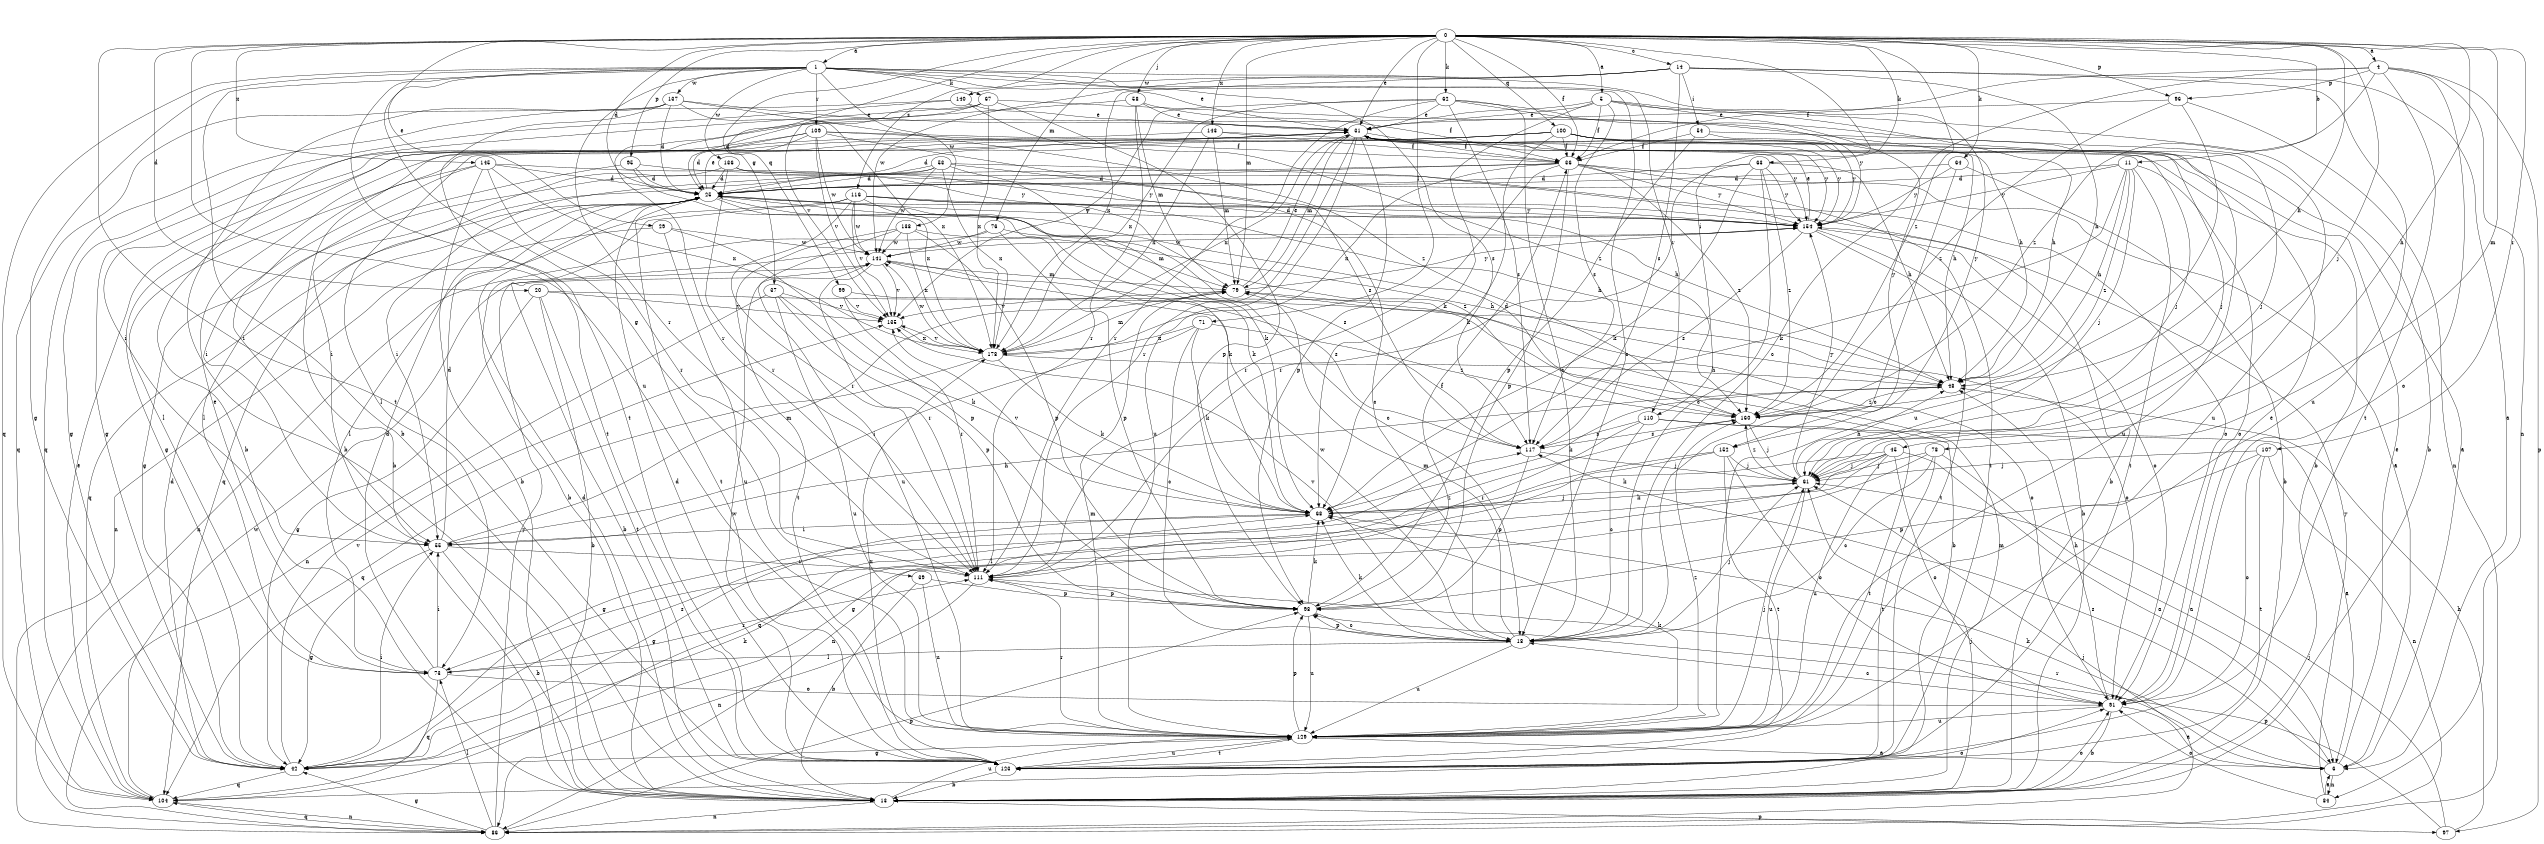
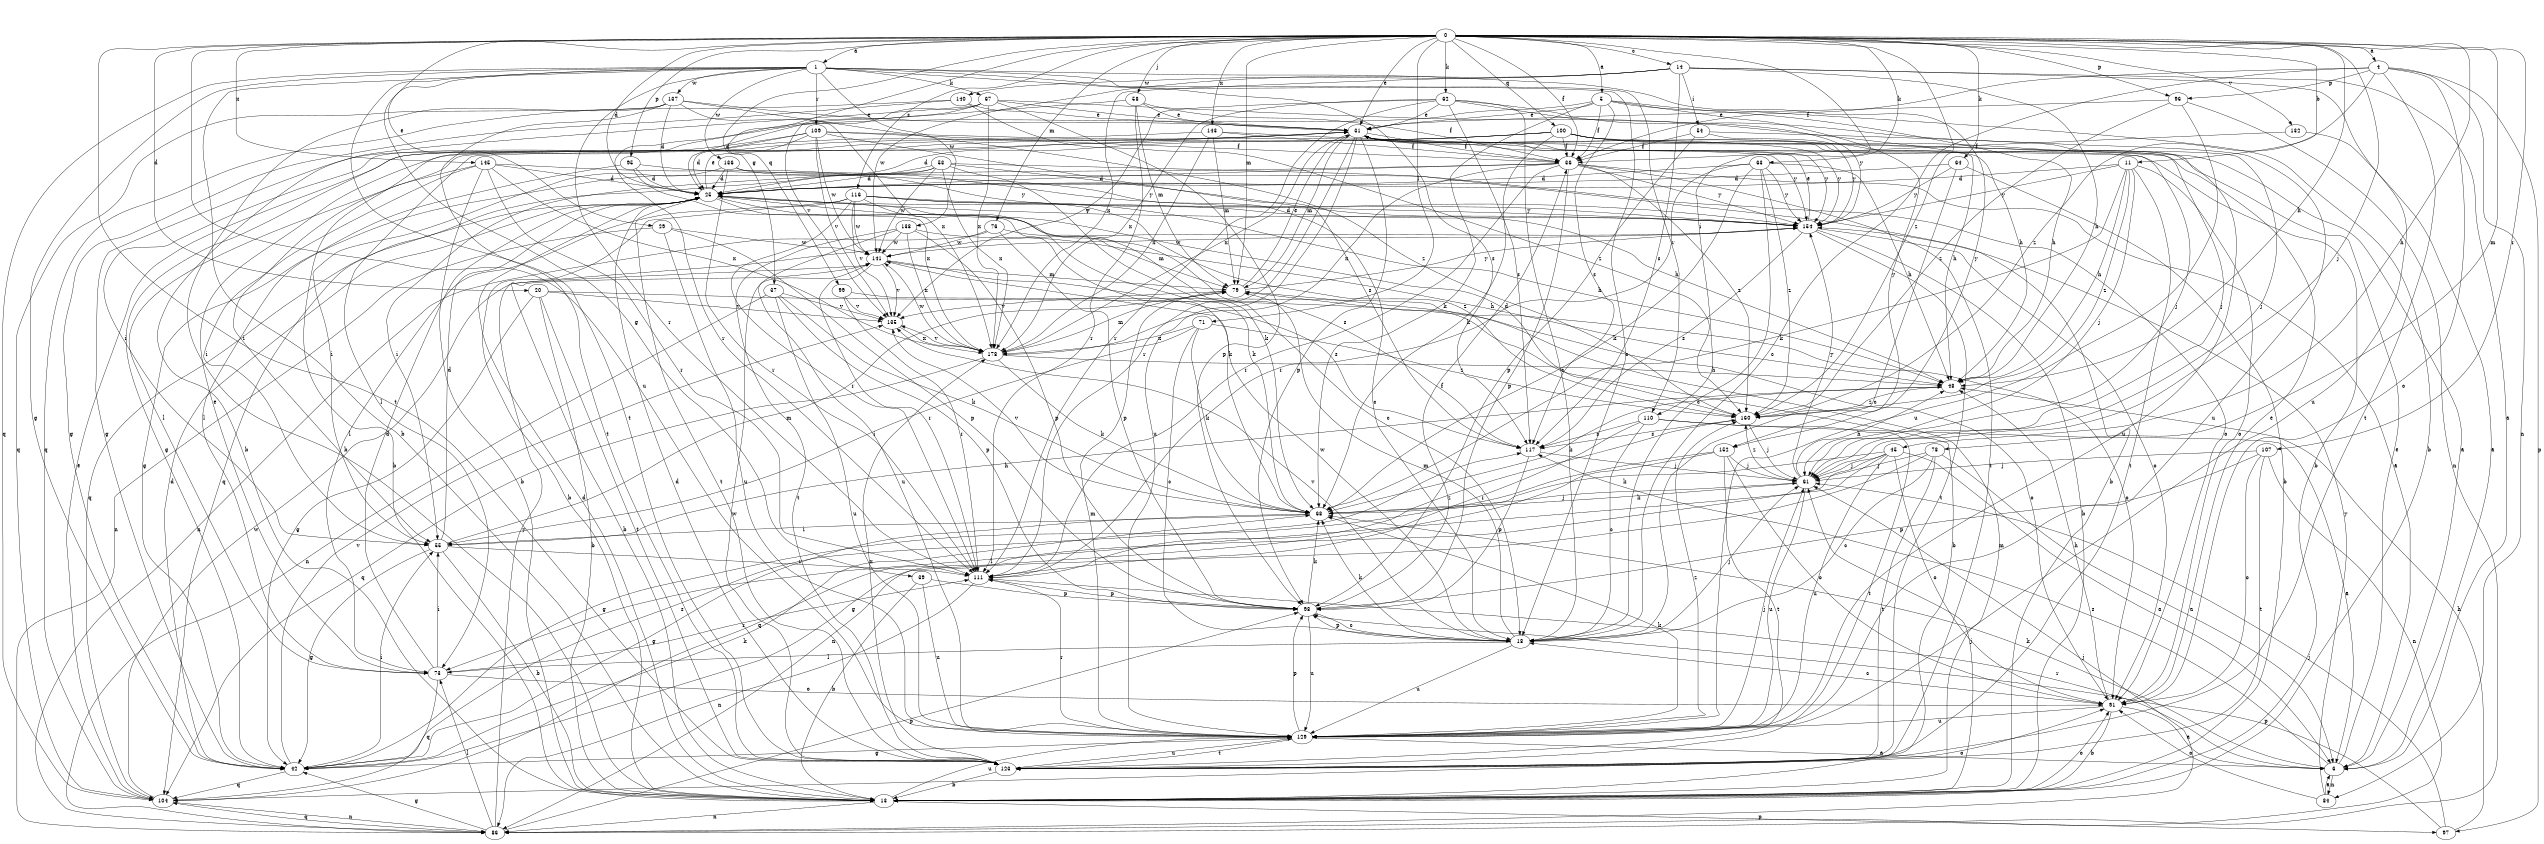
(1073, 88) -> (1162, 118)
none -> (2296, 131)
